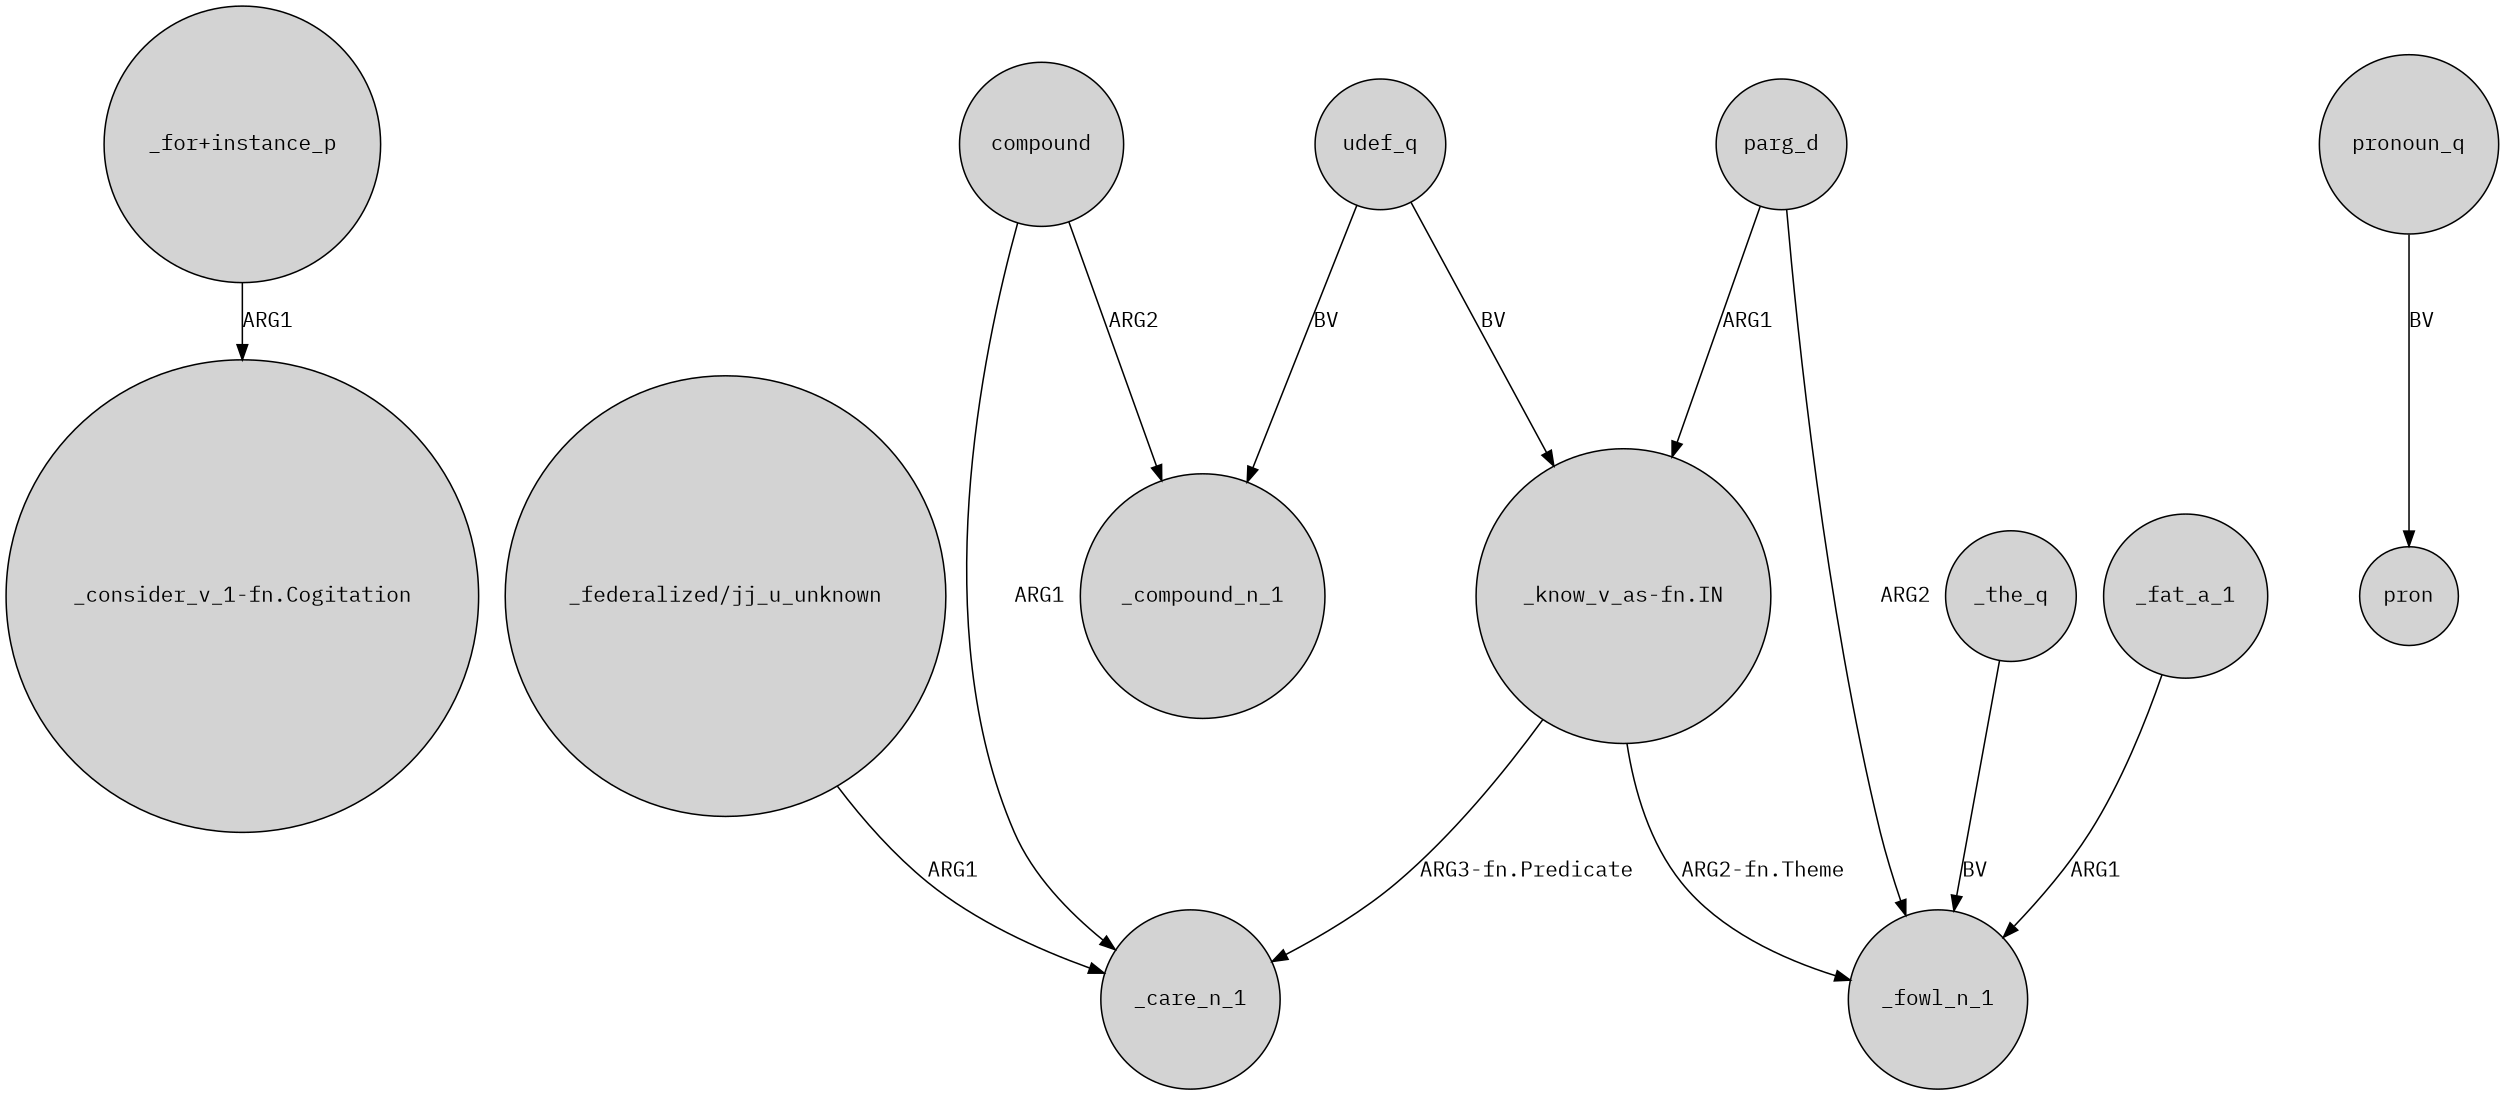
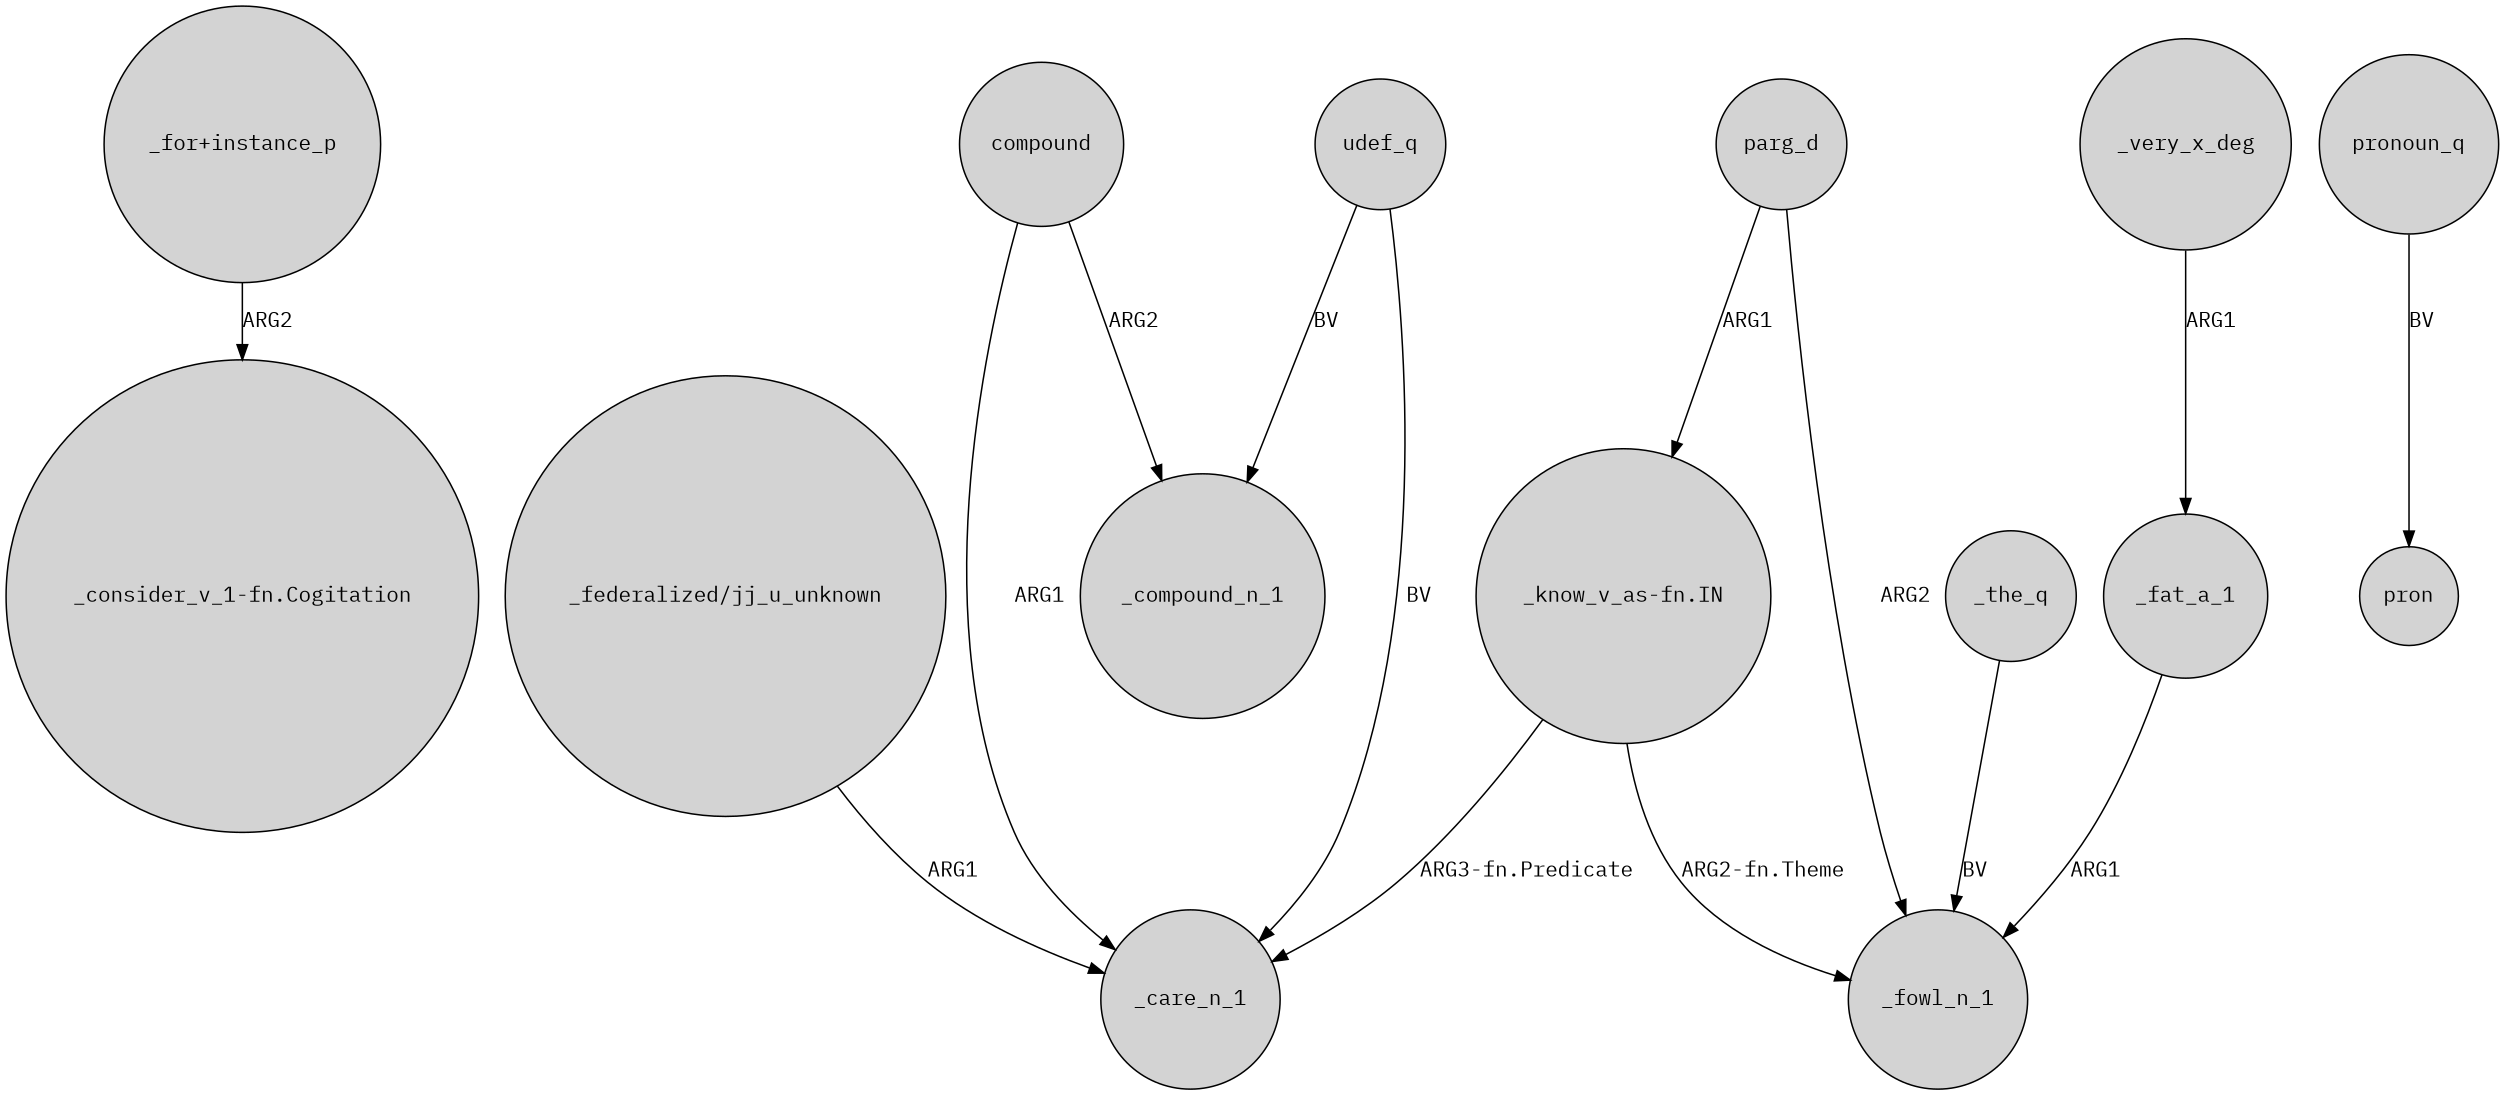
none -> (2186, 144)
(268, 321) -> (268, 321)
(1479, 327) -> (1398, 584)
